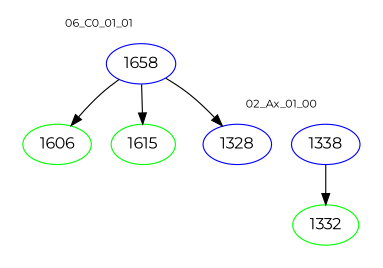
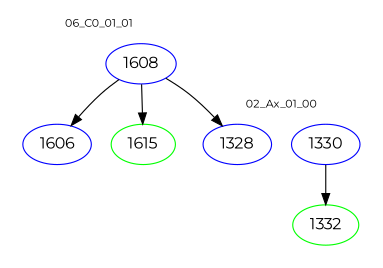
(141, 64) -> (141, 64)
(57, 144) -> (57, 144)
(326, 144) -> (326, 144)
